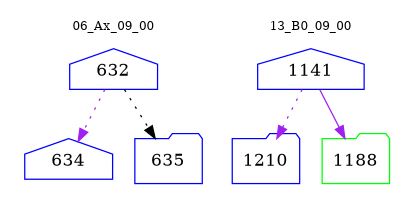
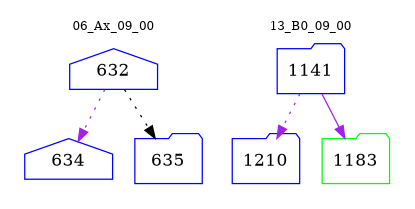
(311, 71) -> (311, 71)
(356, 161) -> (356, 161)
